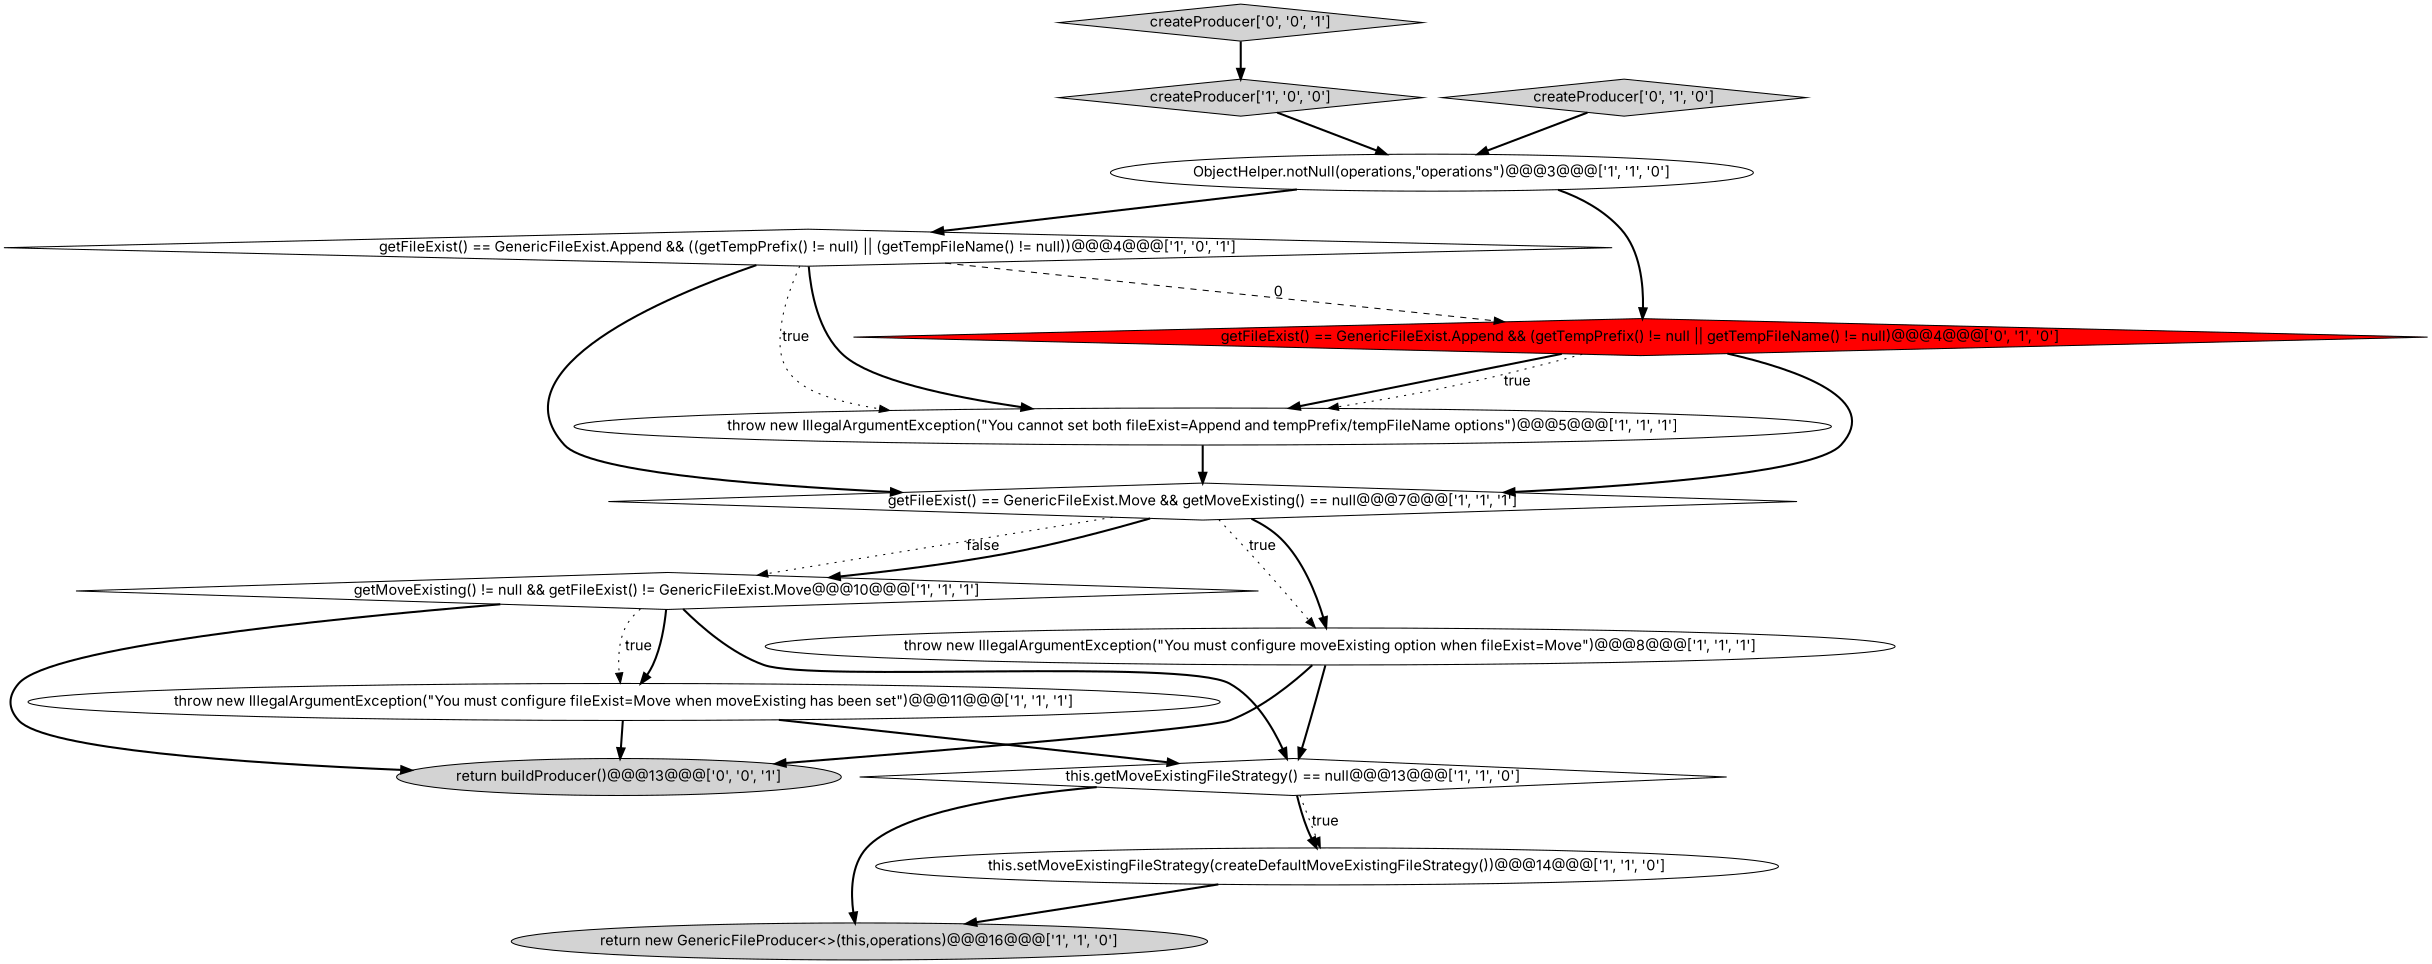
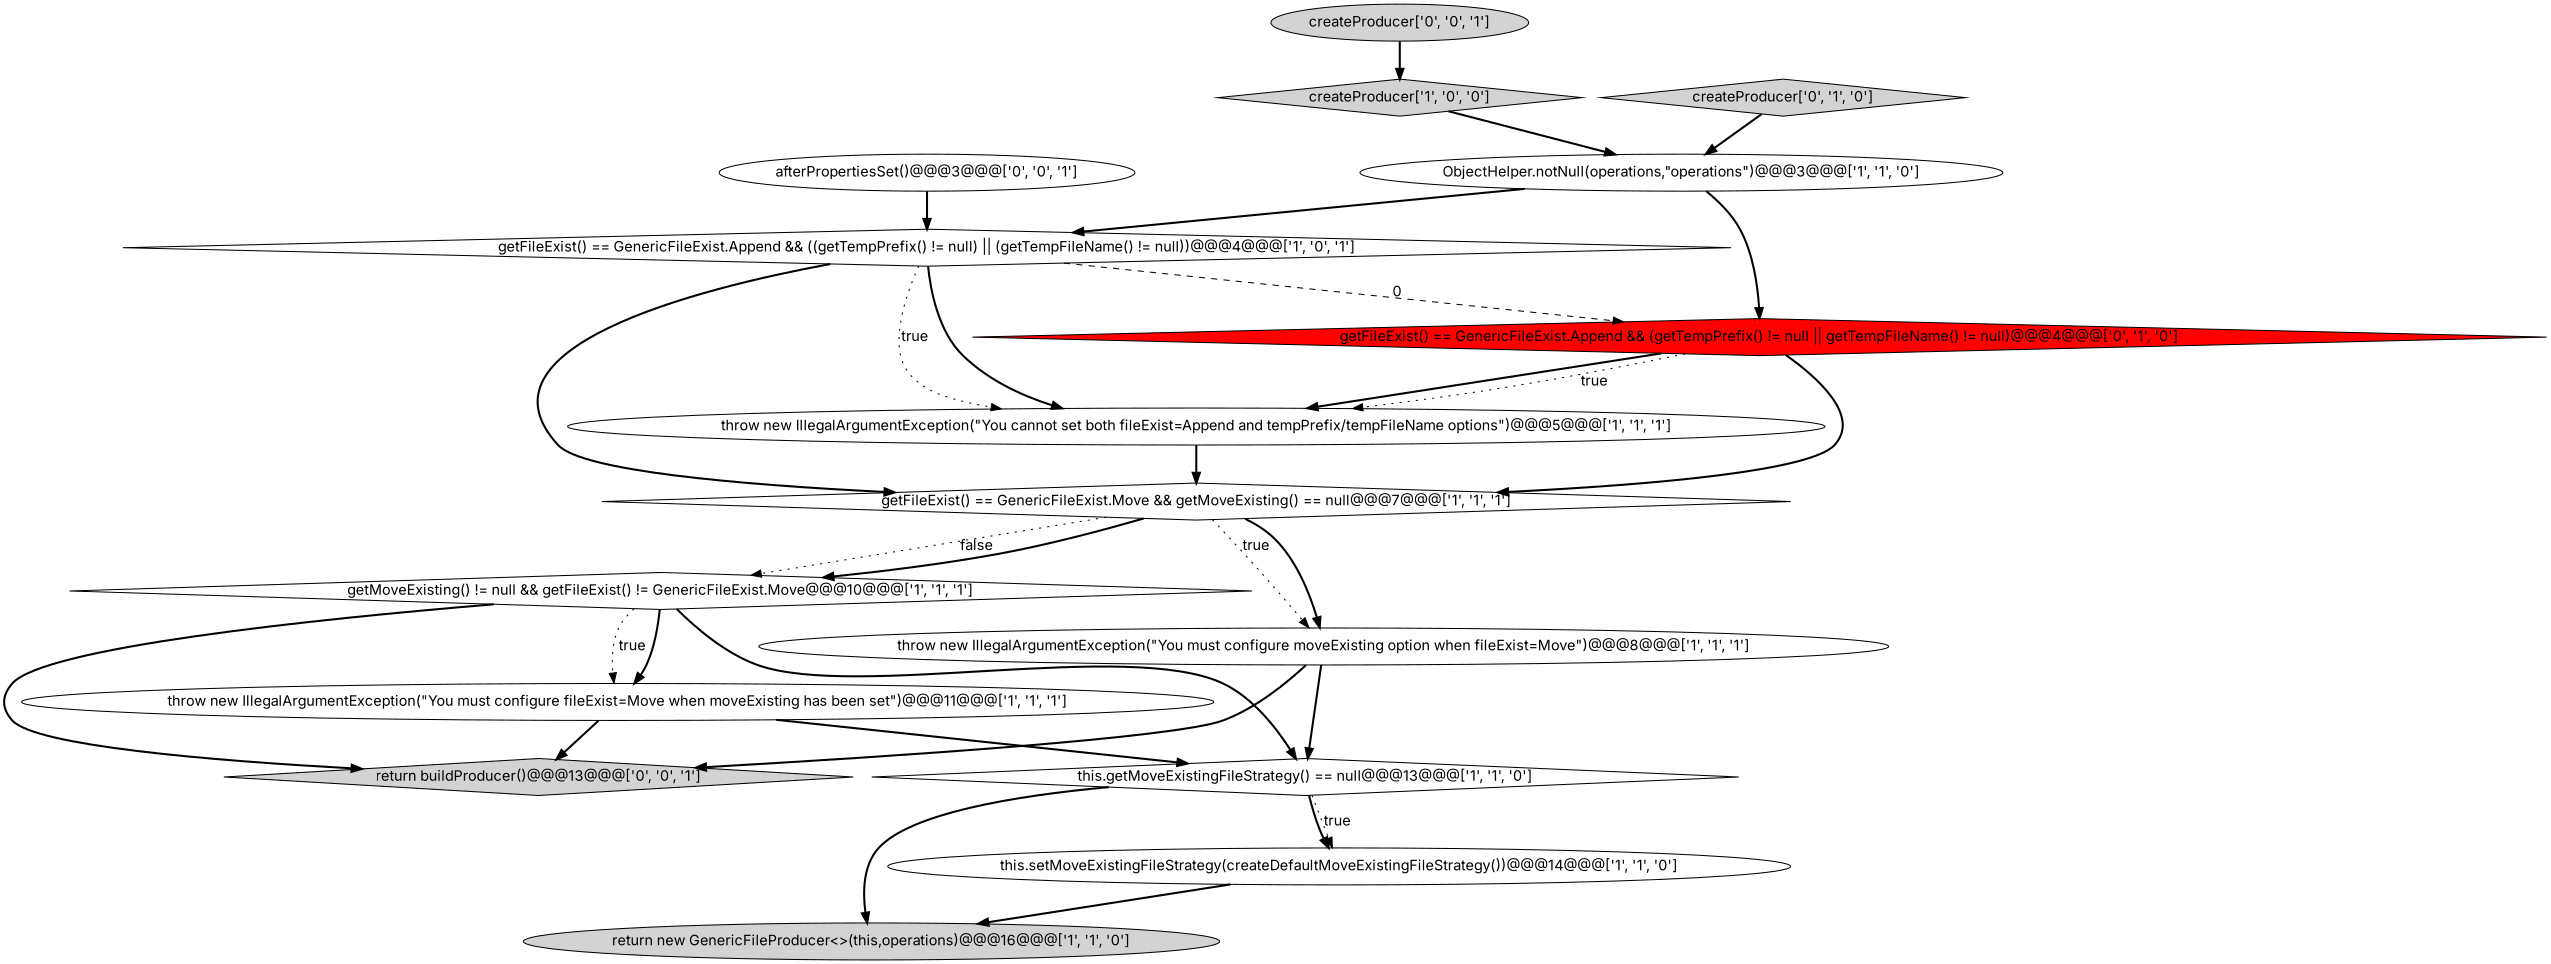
(1241, 23) -> (1400, 23)
none -> (927, 173)
(619, 777) -> (539, 777)
